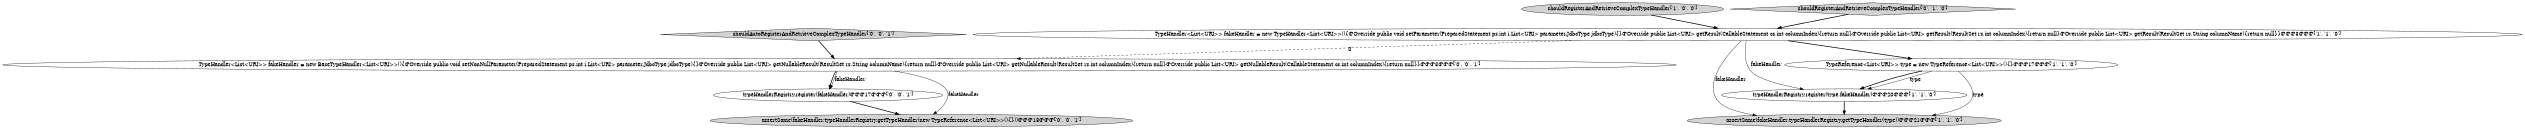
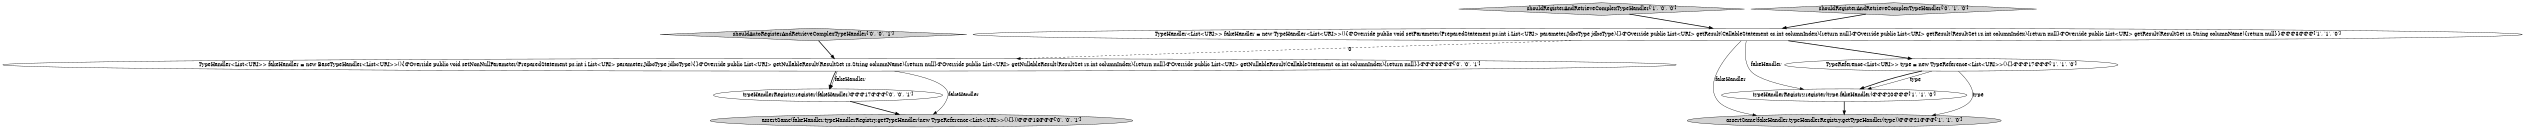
(1623, 9) -> (1602, 9)
